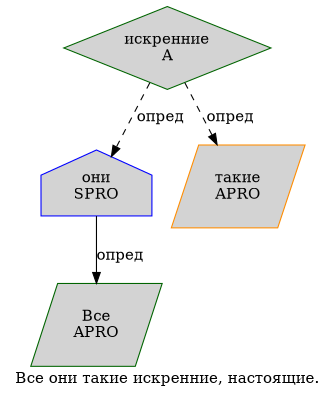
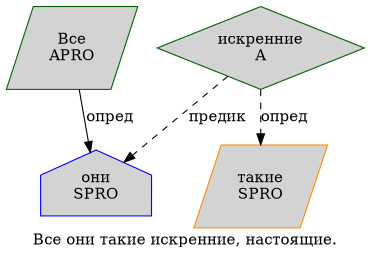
(160, 117) -> (218, 117)
(238, 186) -> (261, 186)
(96, 244) -> (84, 116)
